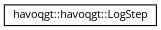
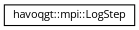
(80, 15) -> (70, 15)
